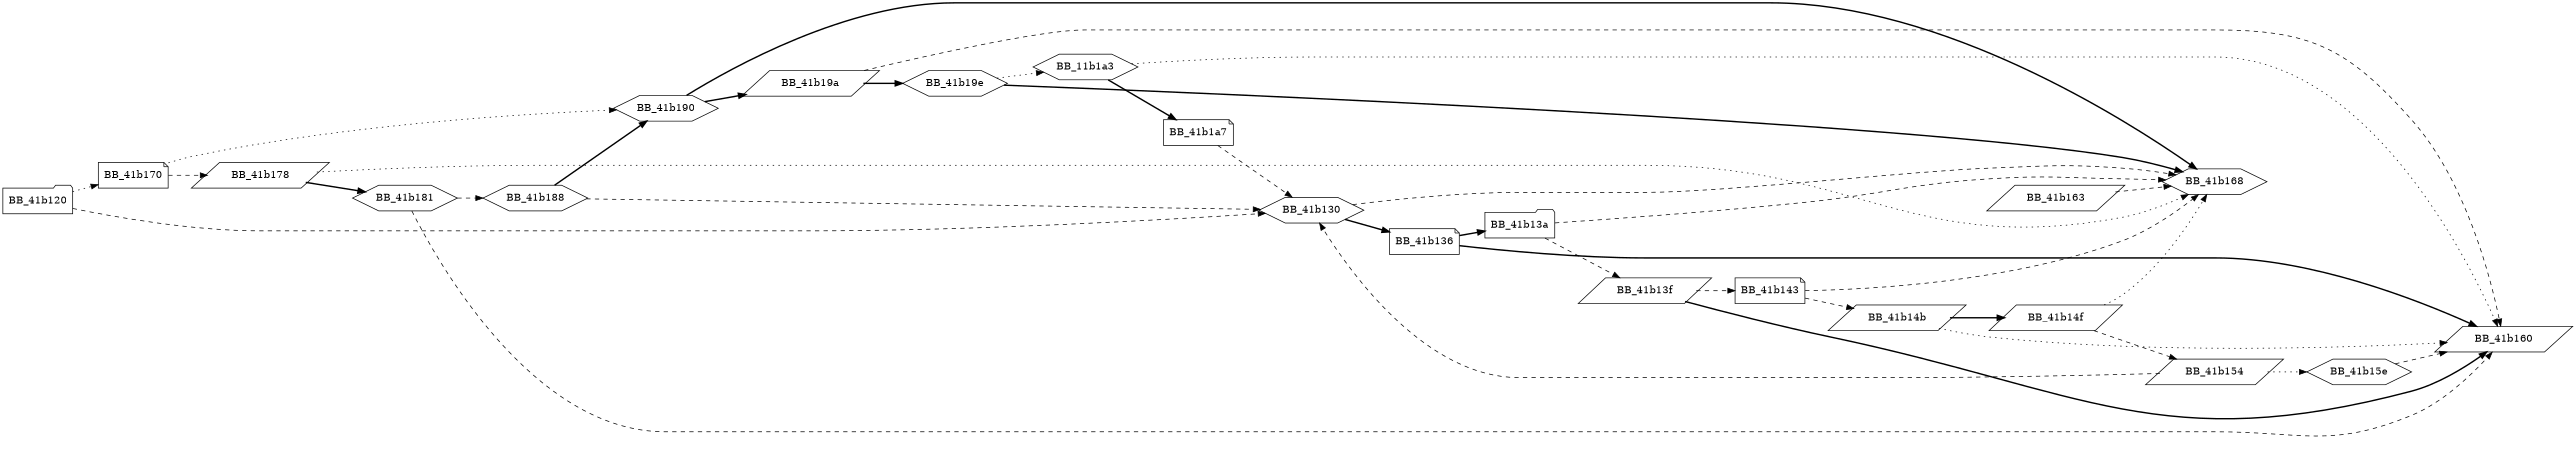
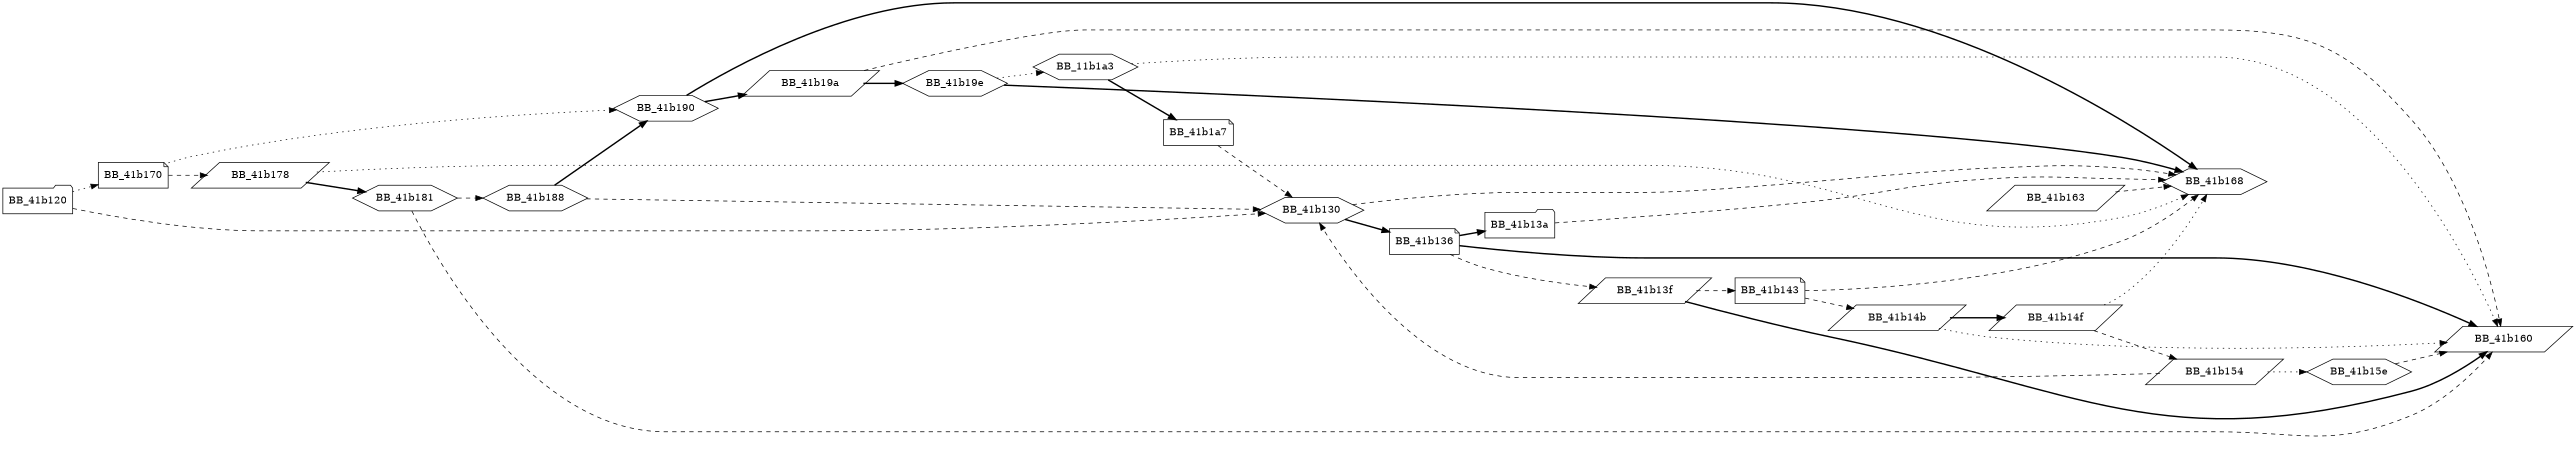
(1588, 261) -> (1519, 276)
